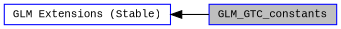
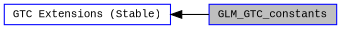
(87, 14) -> (87, 14)
